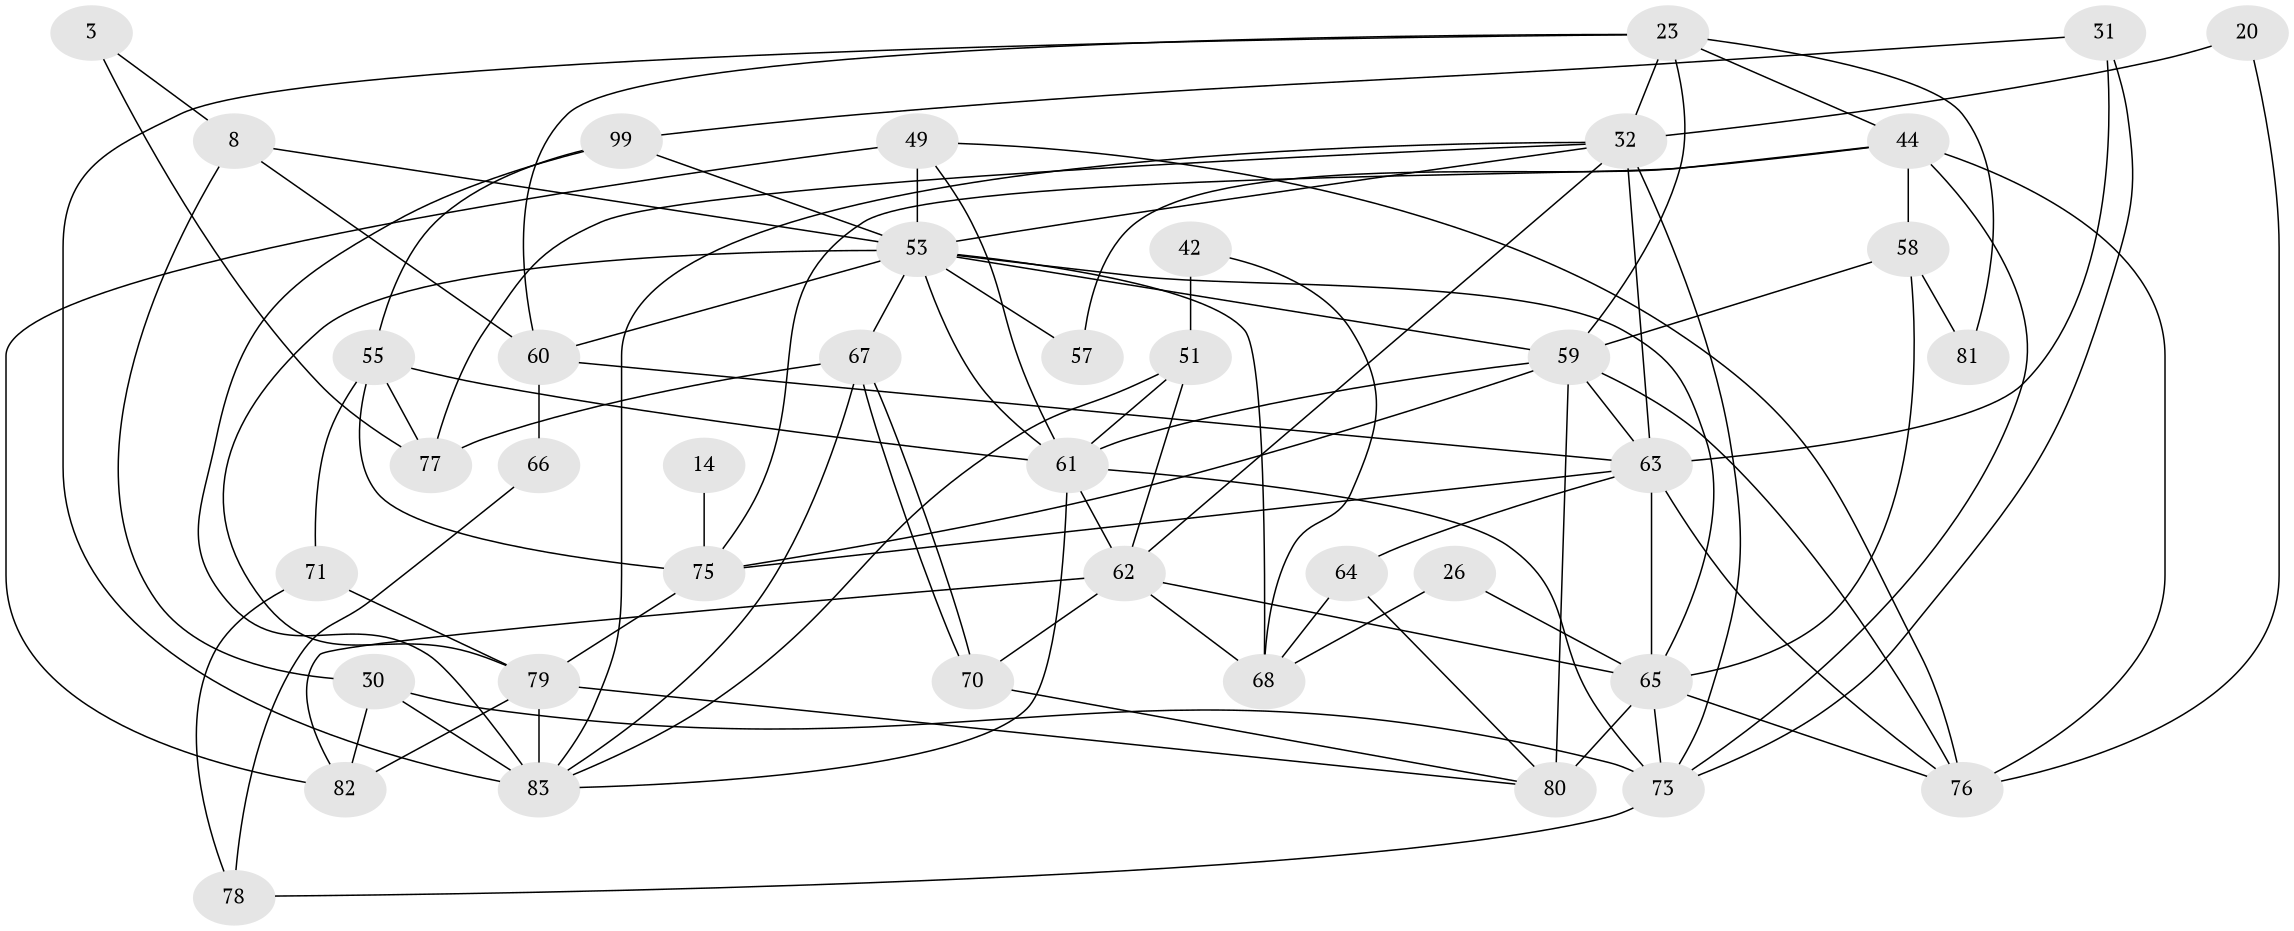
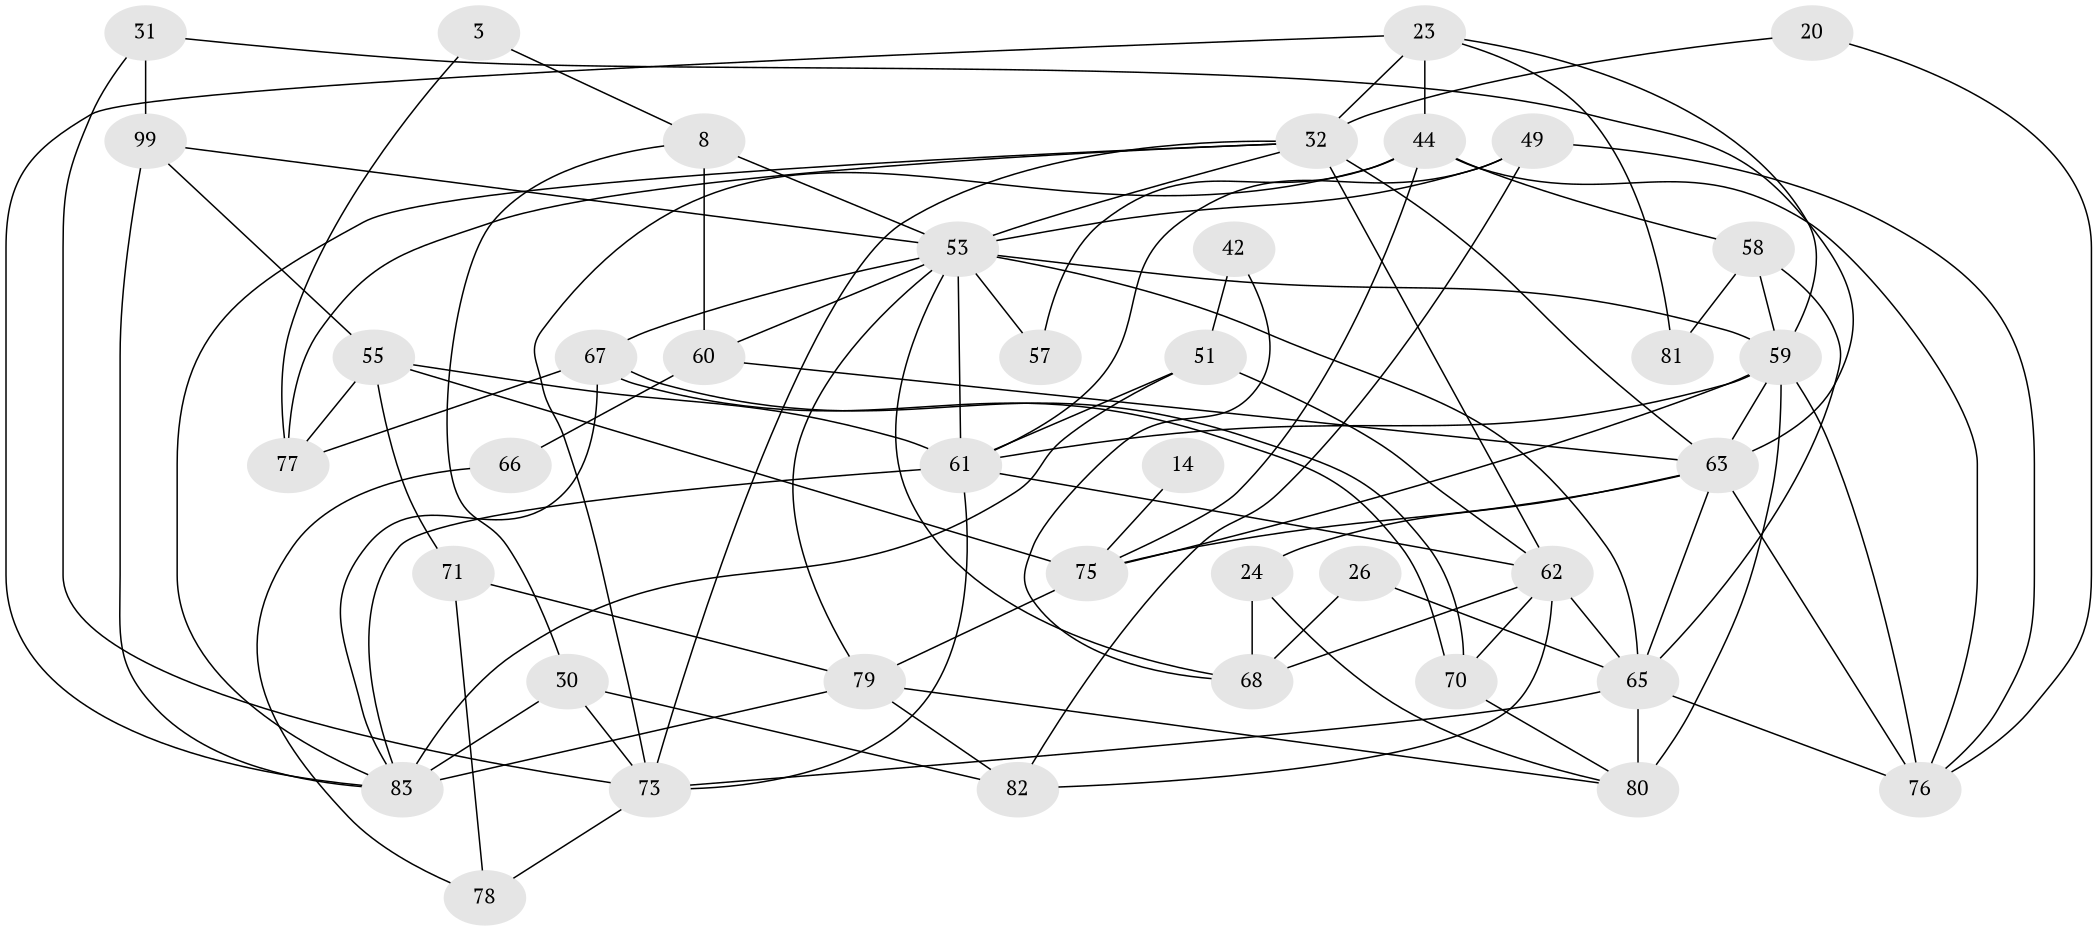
(818, 63) -> none
(1347, 574) -> (1252, 574)
